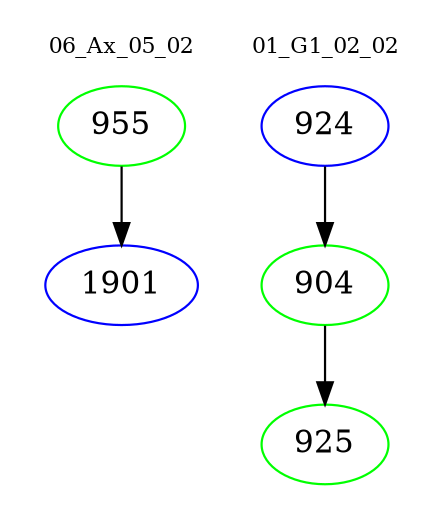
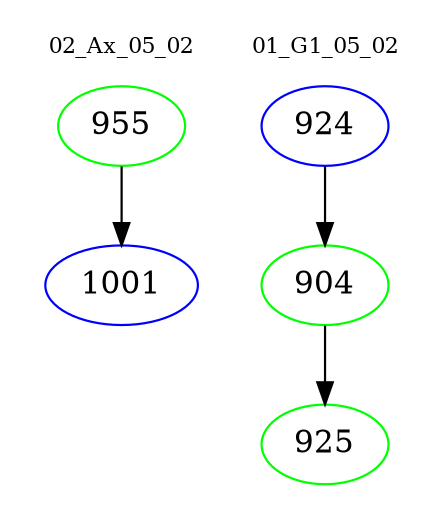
(122, 48) -> (122, 48)
(326, 48) -> (326, 48)
(122, 285) -> (122, 285)
